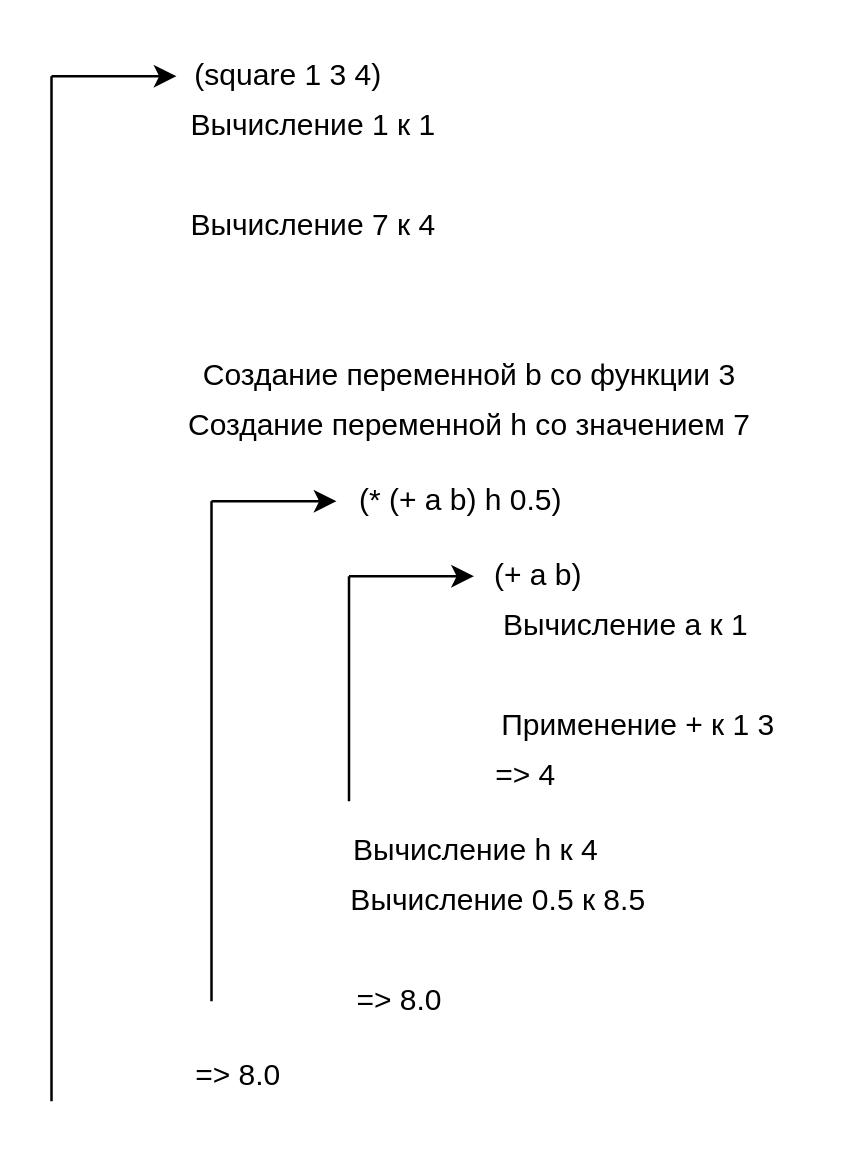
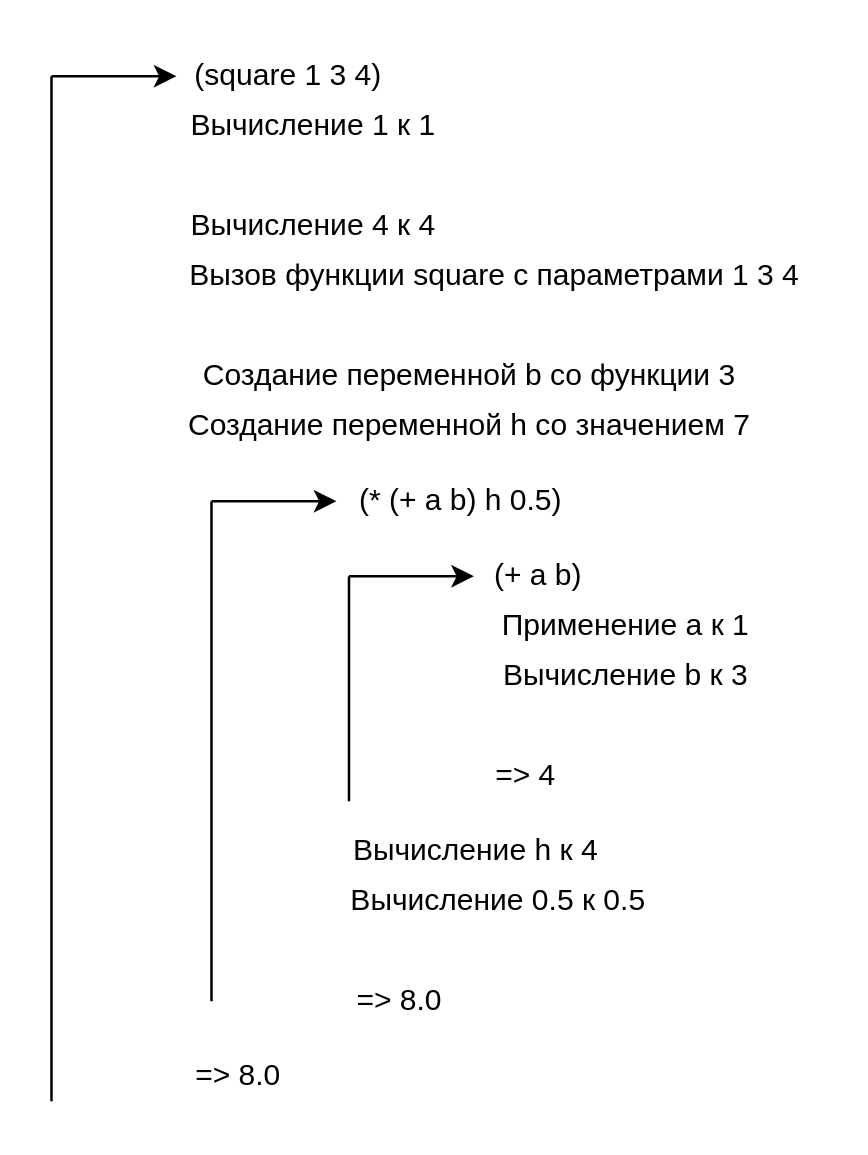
(314, 226) -> (314, 226)
none -> (495, 276)
(626, 626) -> (626, 626)
none -> (626, 676)
(639, 726) -> none
(499, 901) -> (499, 901)
